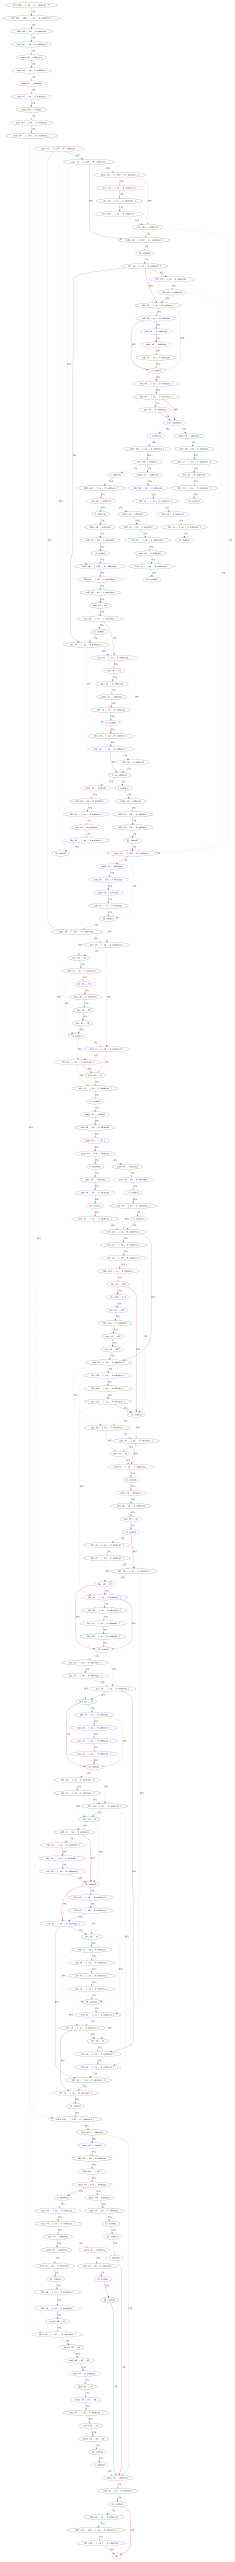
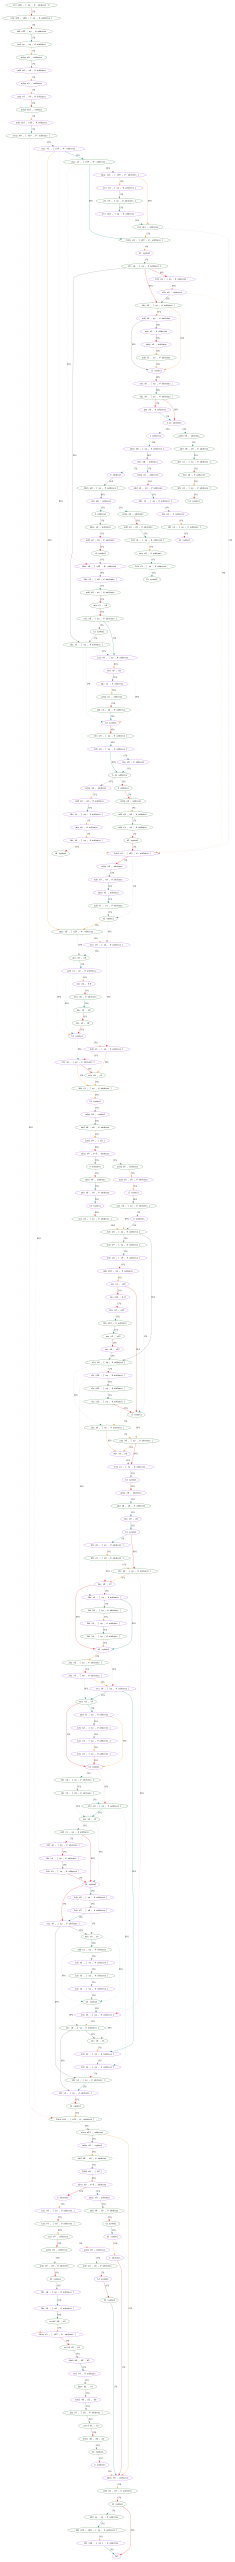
none -> (45, 142)
